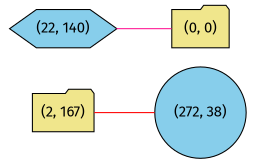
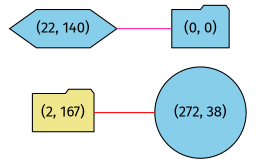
(200, 29) -> (200, 29)
